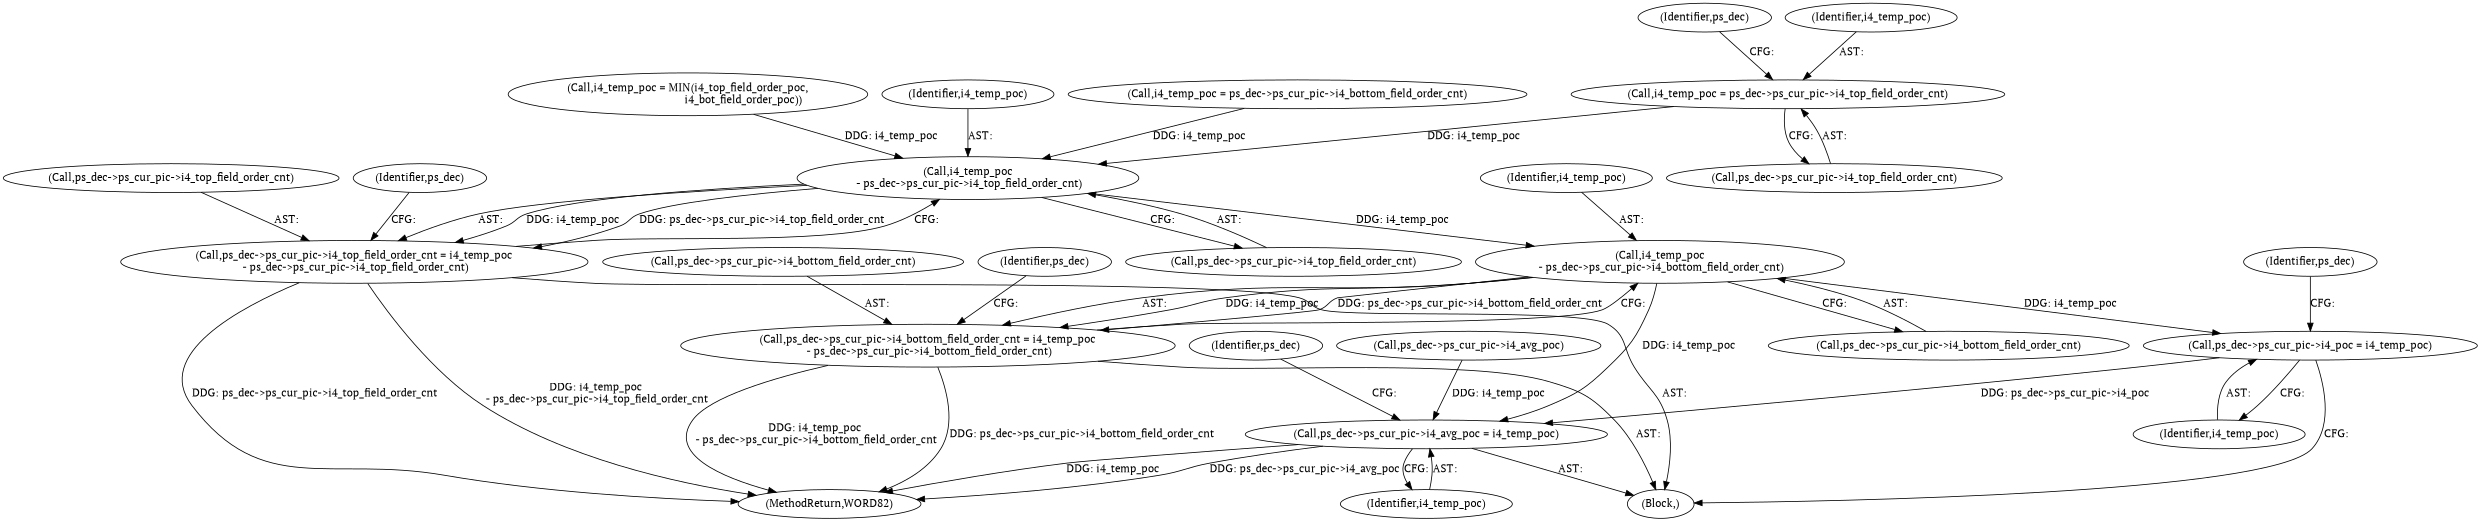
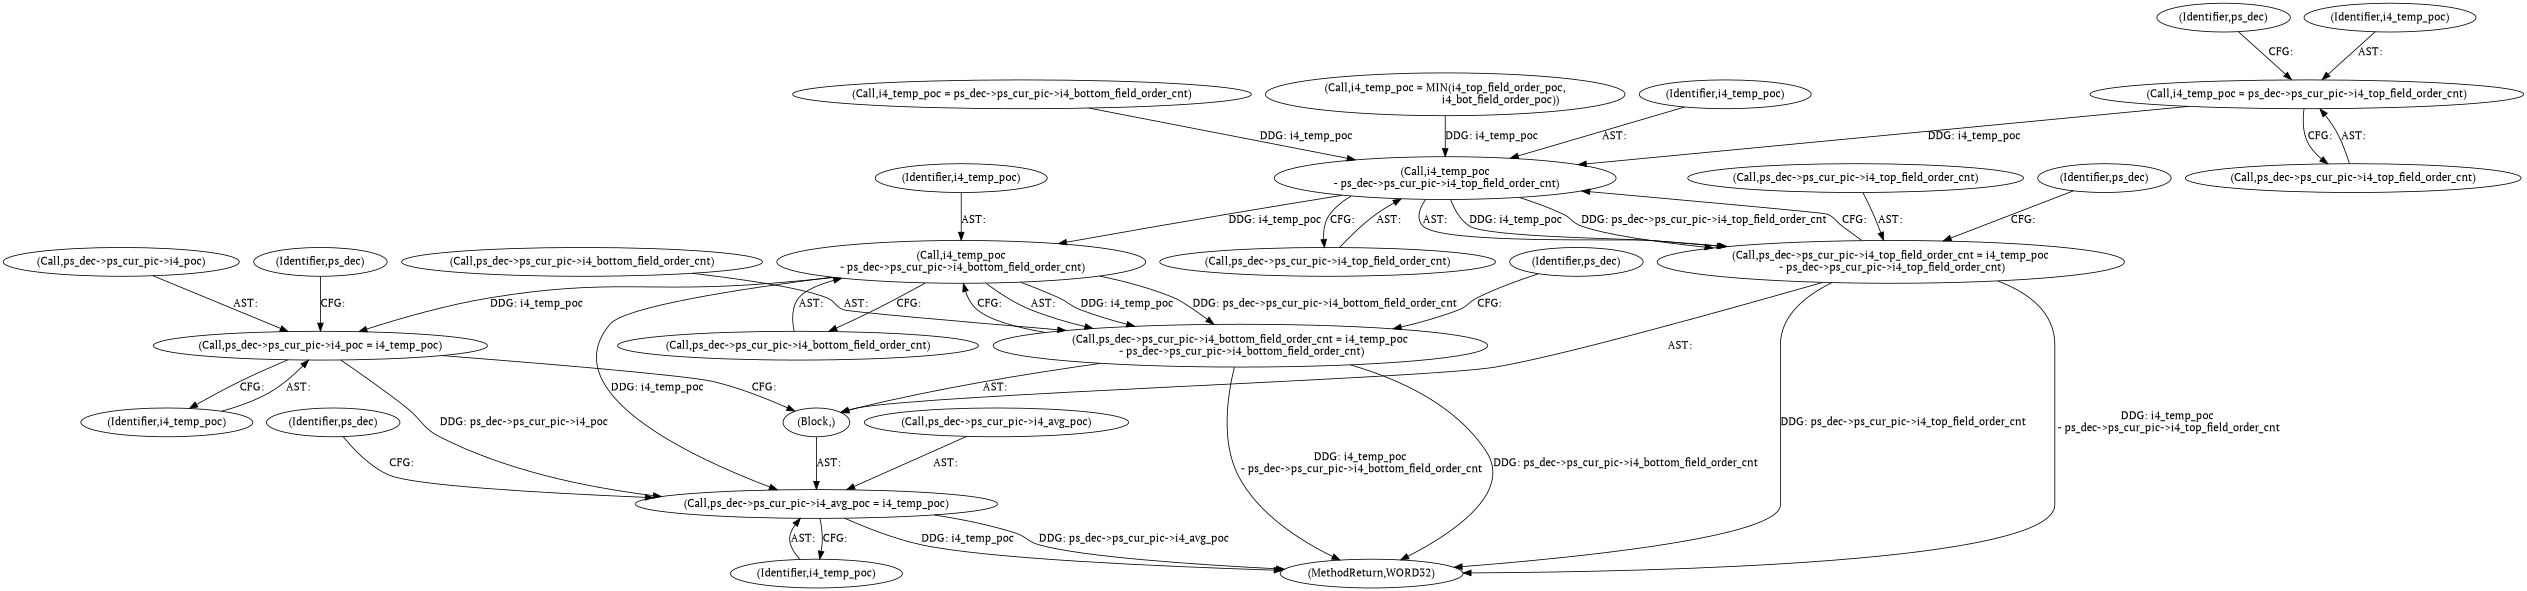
none -> (121, 262)
(1499, 394) -> (947, 463)
(1549, 471) -> (816, 459)
(830, 504) -> (1372, 574)
